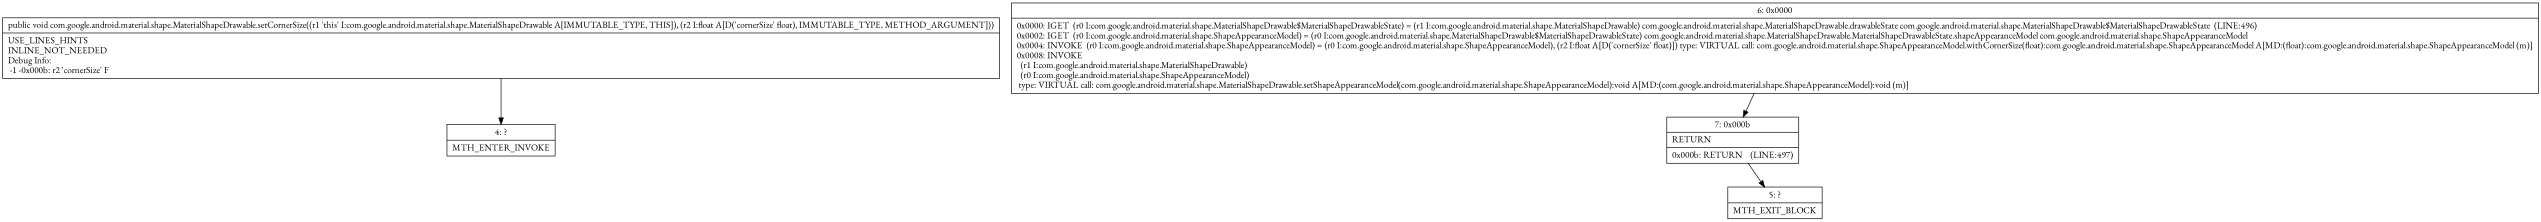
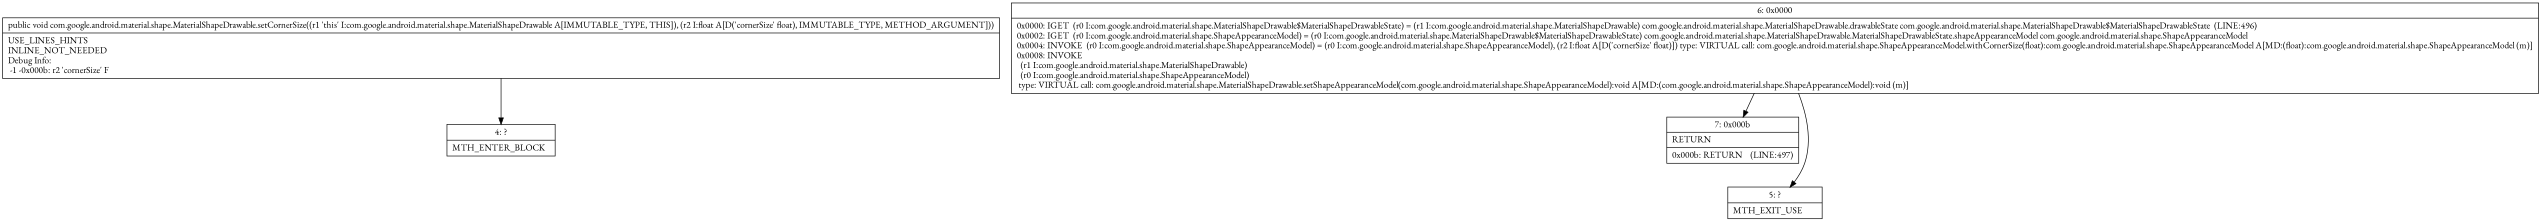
(501, 148) -> (499, 148)
(1754, 172) -> (1808, 139)
(1775, 210) -> (1768, 210)
